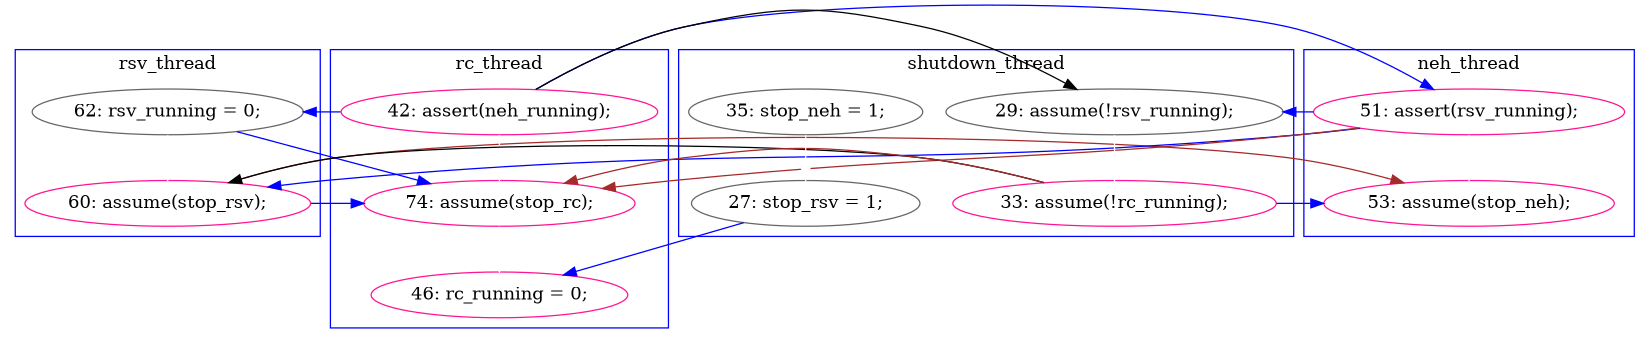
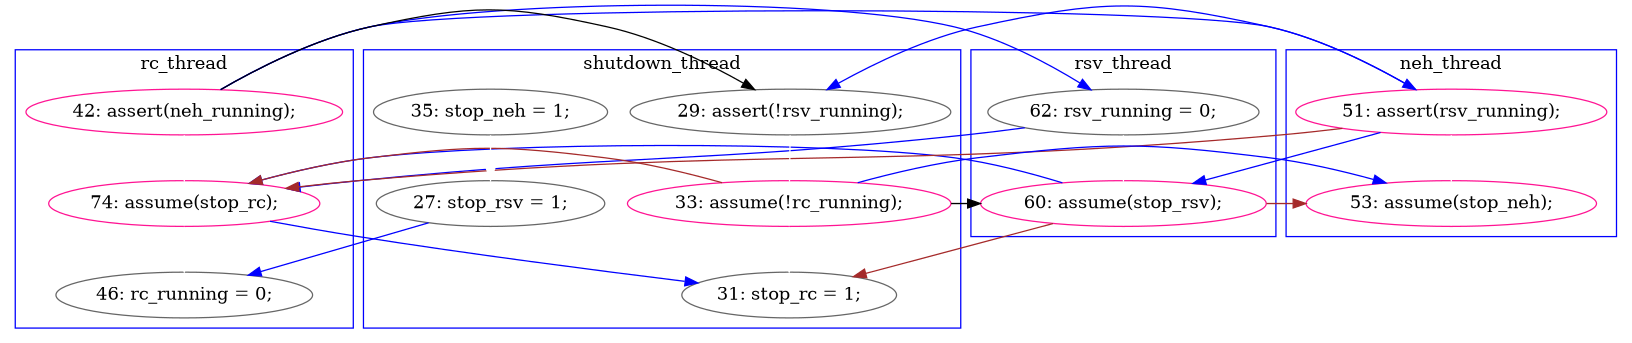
(1115, 112) -> (790, 112)
(499, 295) -> (184, 295)
none -> (789, 295)
